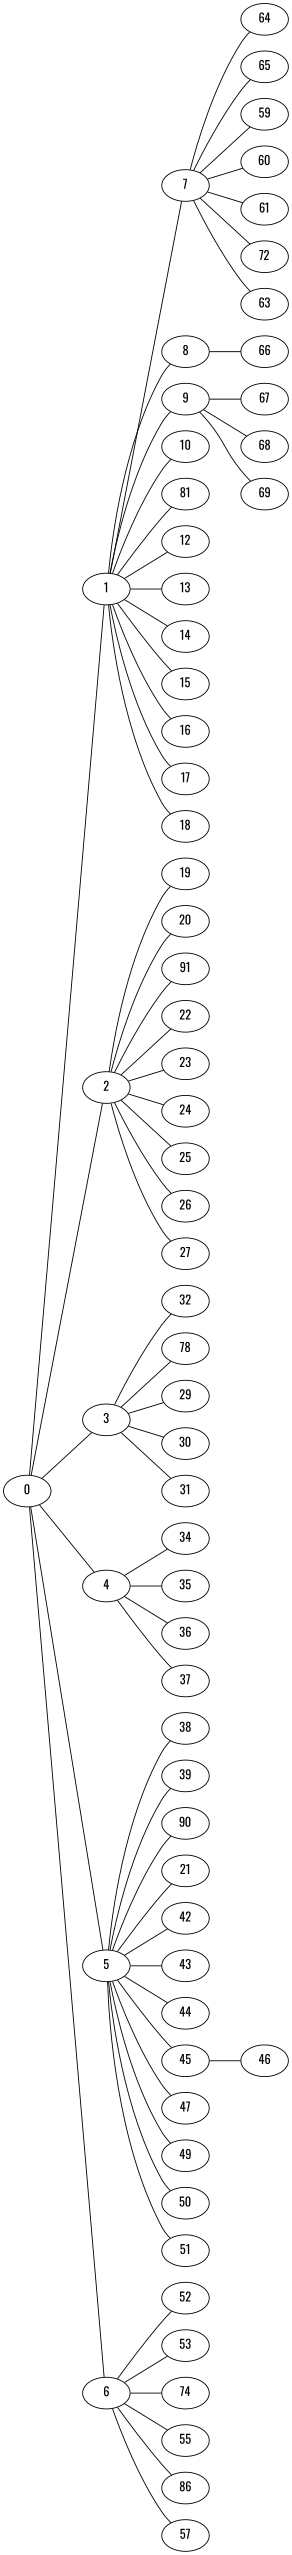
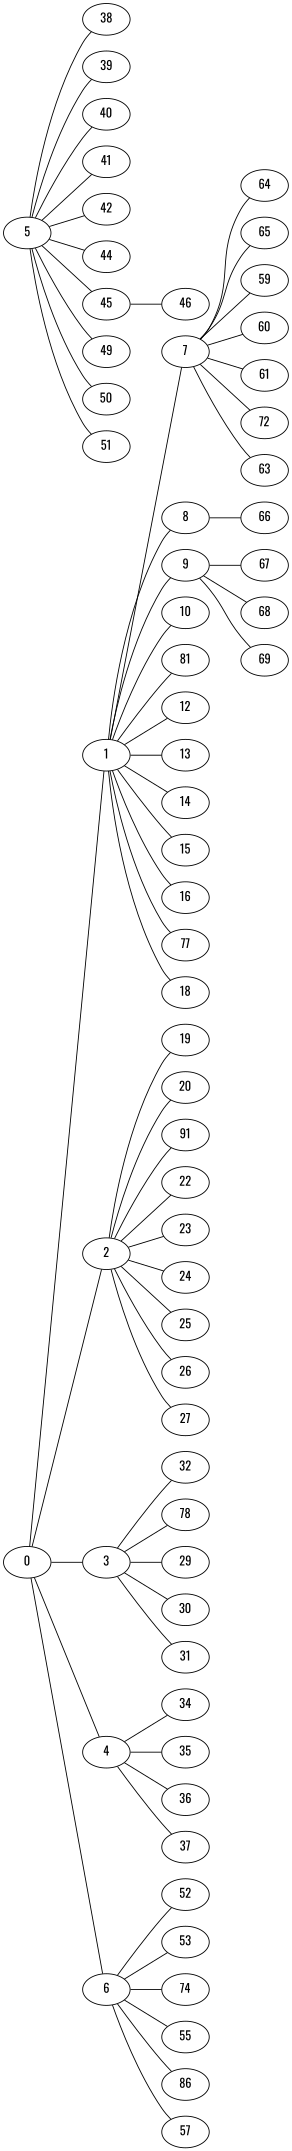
(186, 779) -> (186, 945)
(67, 1728) -> none
(186, 1823) -> (106, 114)
(186, 1871) -> (106, 162)
(186, 1966) -> none
(186, 2108) -> none
